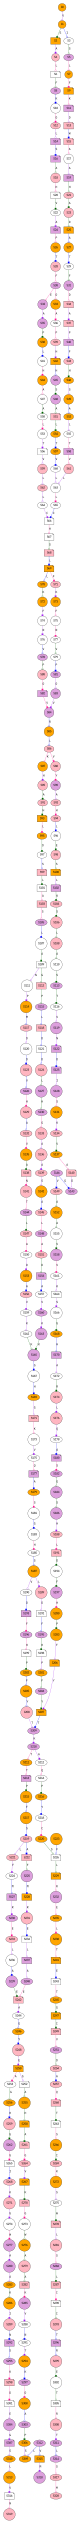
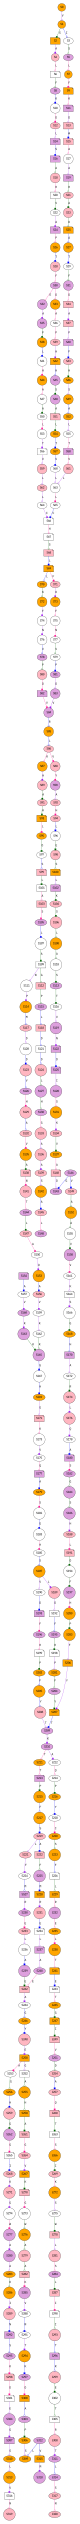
(56, 314) -> (55, 314)
(42, 912) -> (41, 912)
(56, 944) -> (56, 944)
(41, 1255) -> none
(48, 1848) -> (55, 1844)
(24, 2404) -> (24, 2398)
